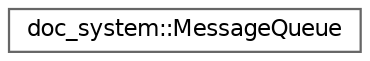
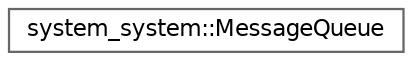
(185, 30) -> (206, 30)
